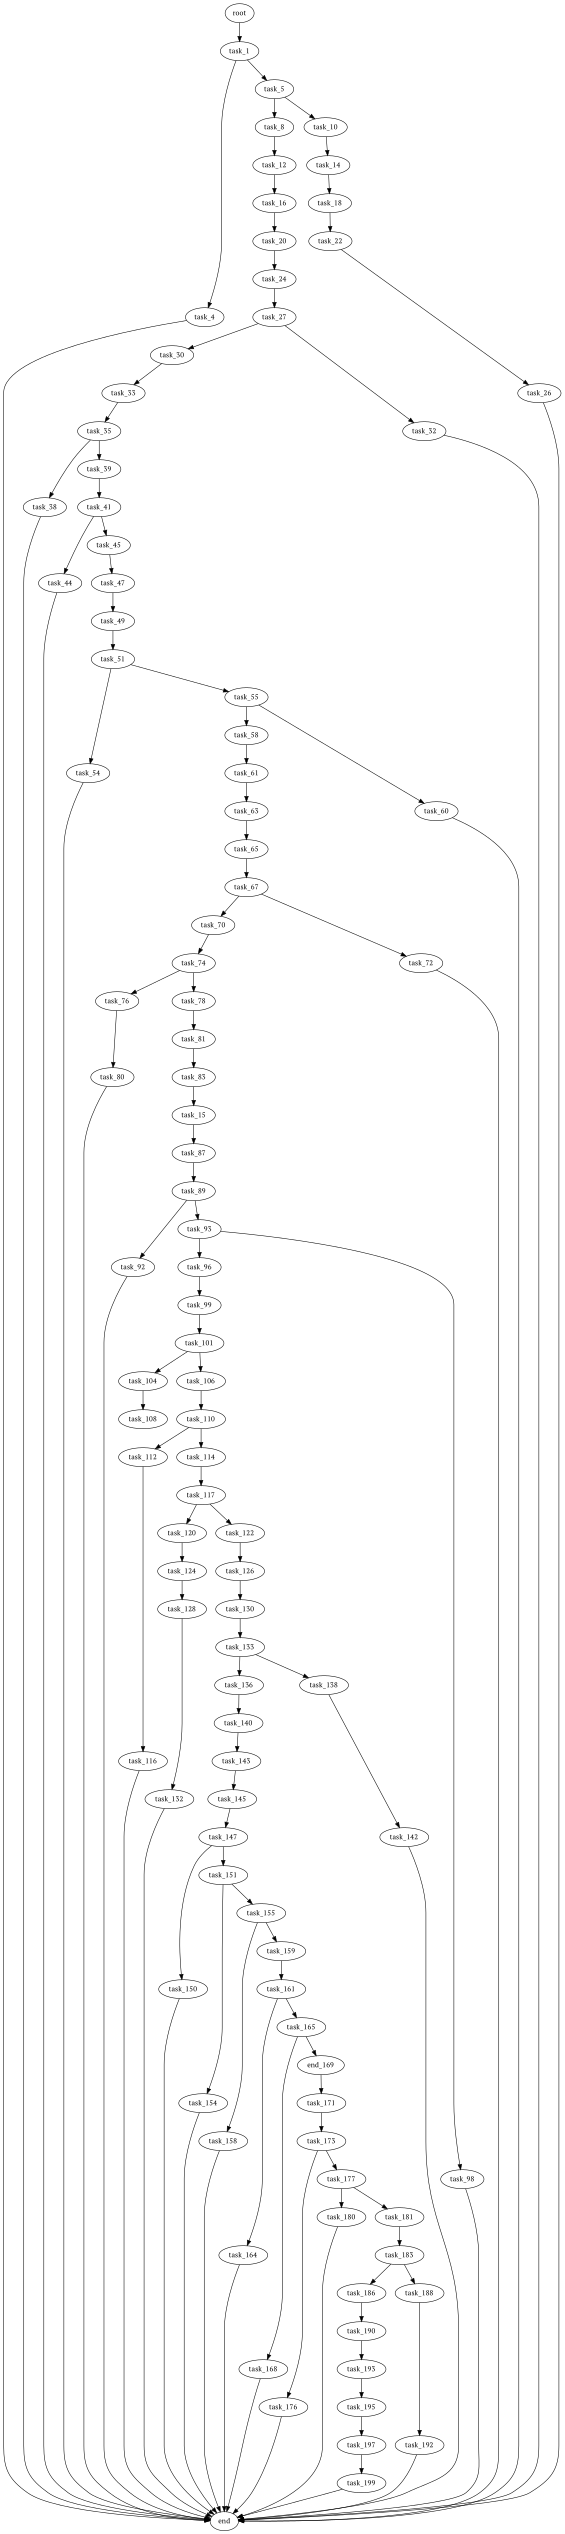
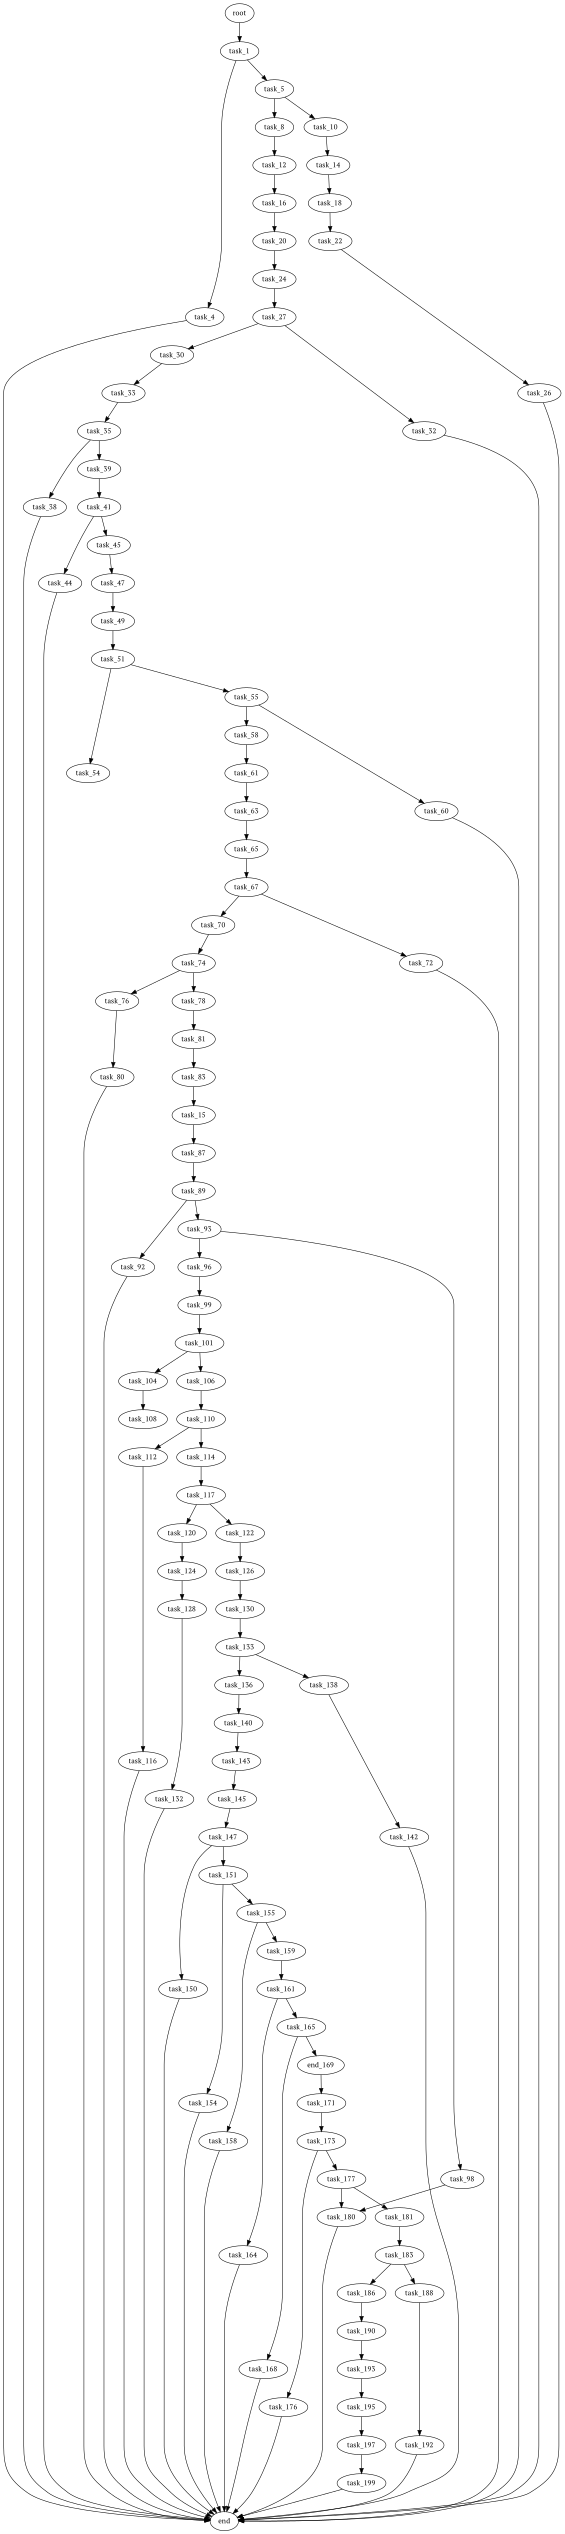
(64, 1700) -> none
(479, 2454) -> (405, 2197)
